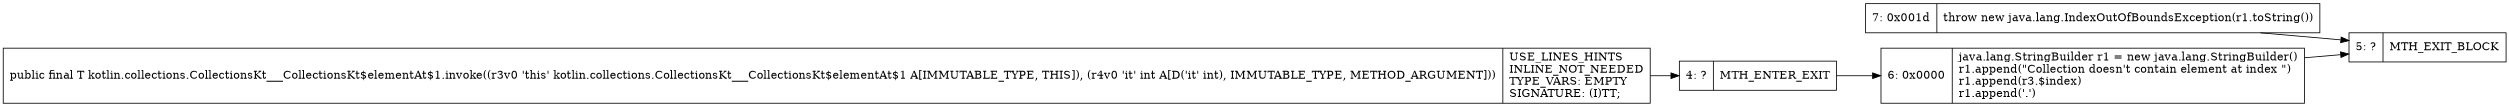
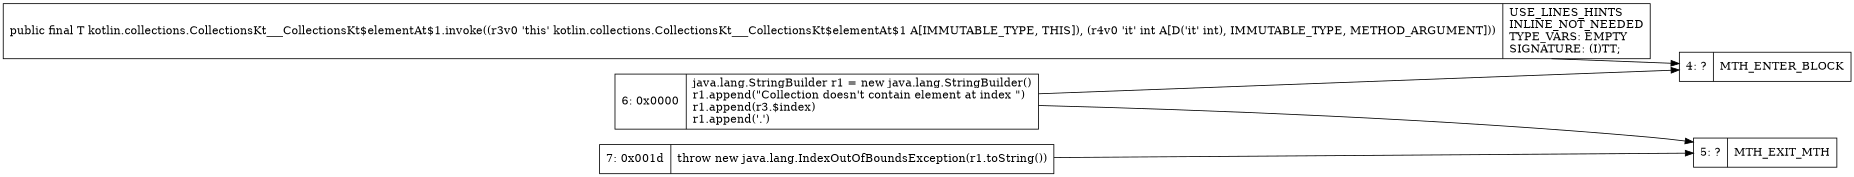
(2445, 47) -> (1782, 152)
(1775, 75) -> (1782, 66)
(1855, 76) -> (1355, 82)
